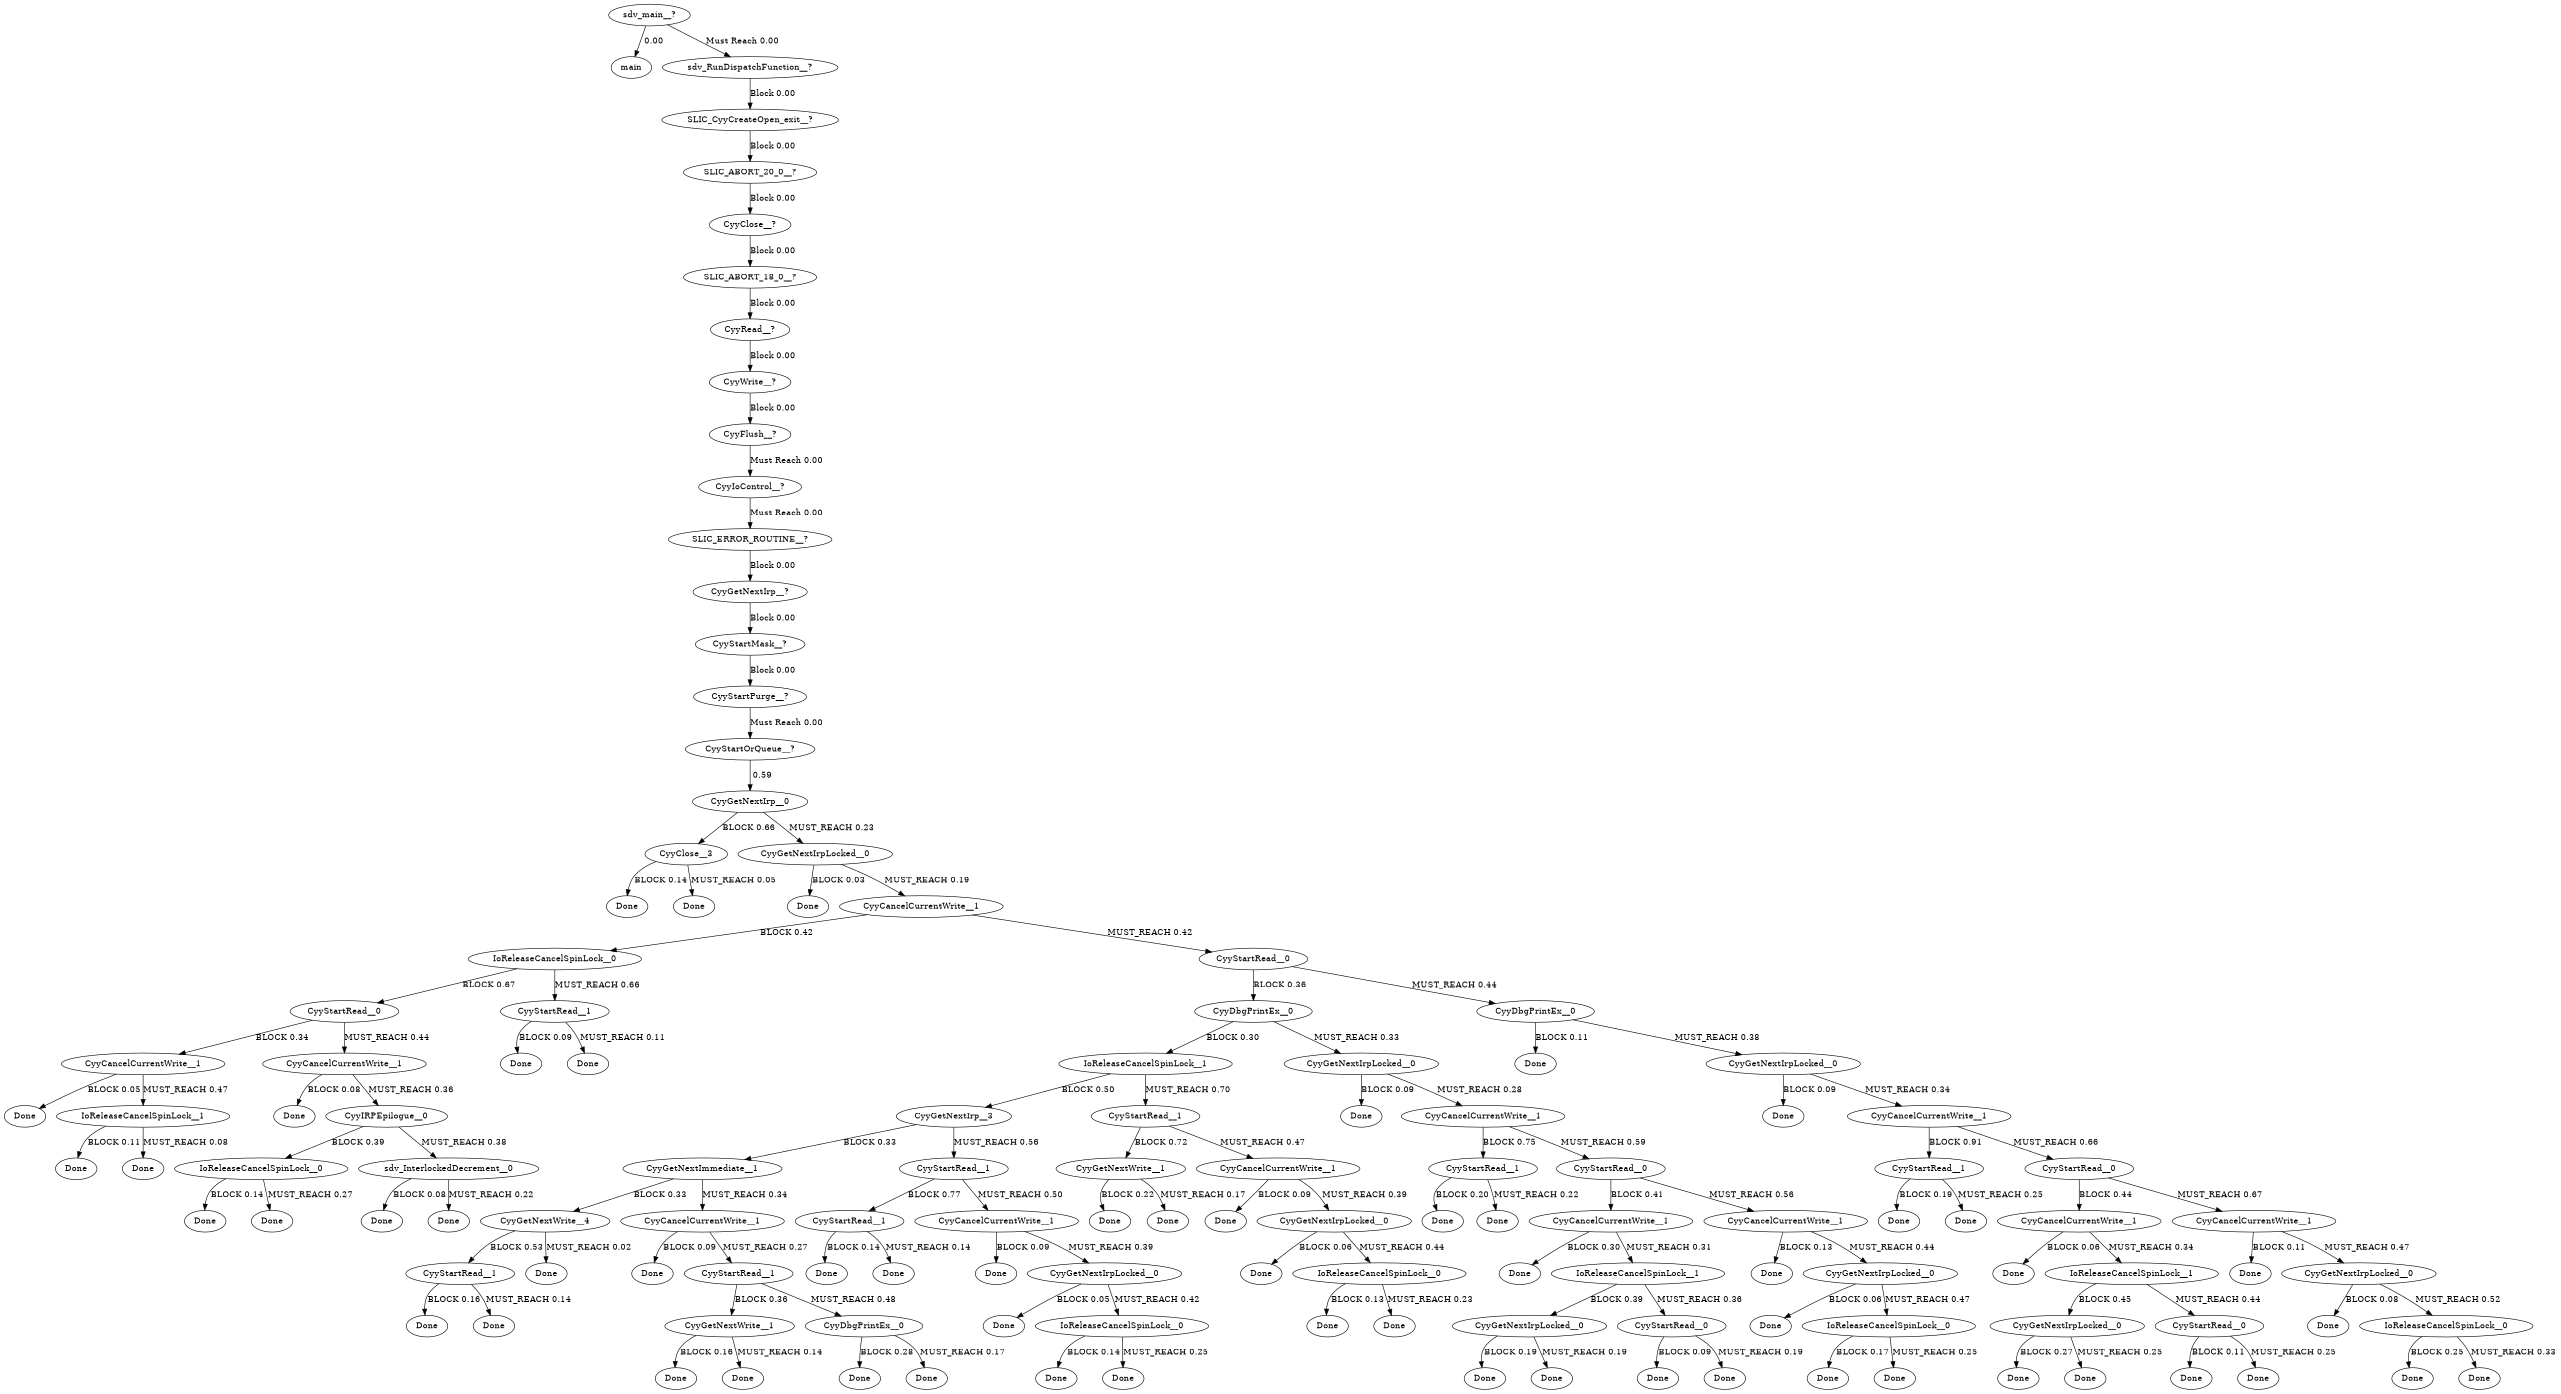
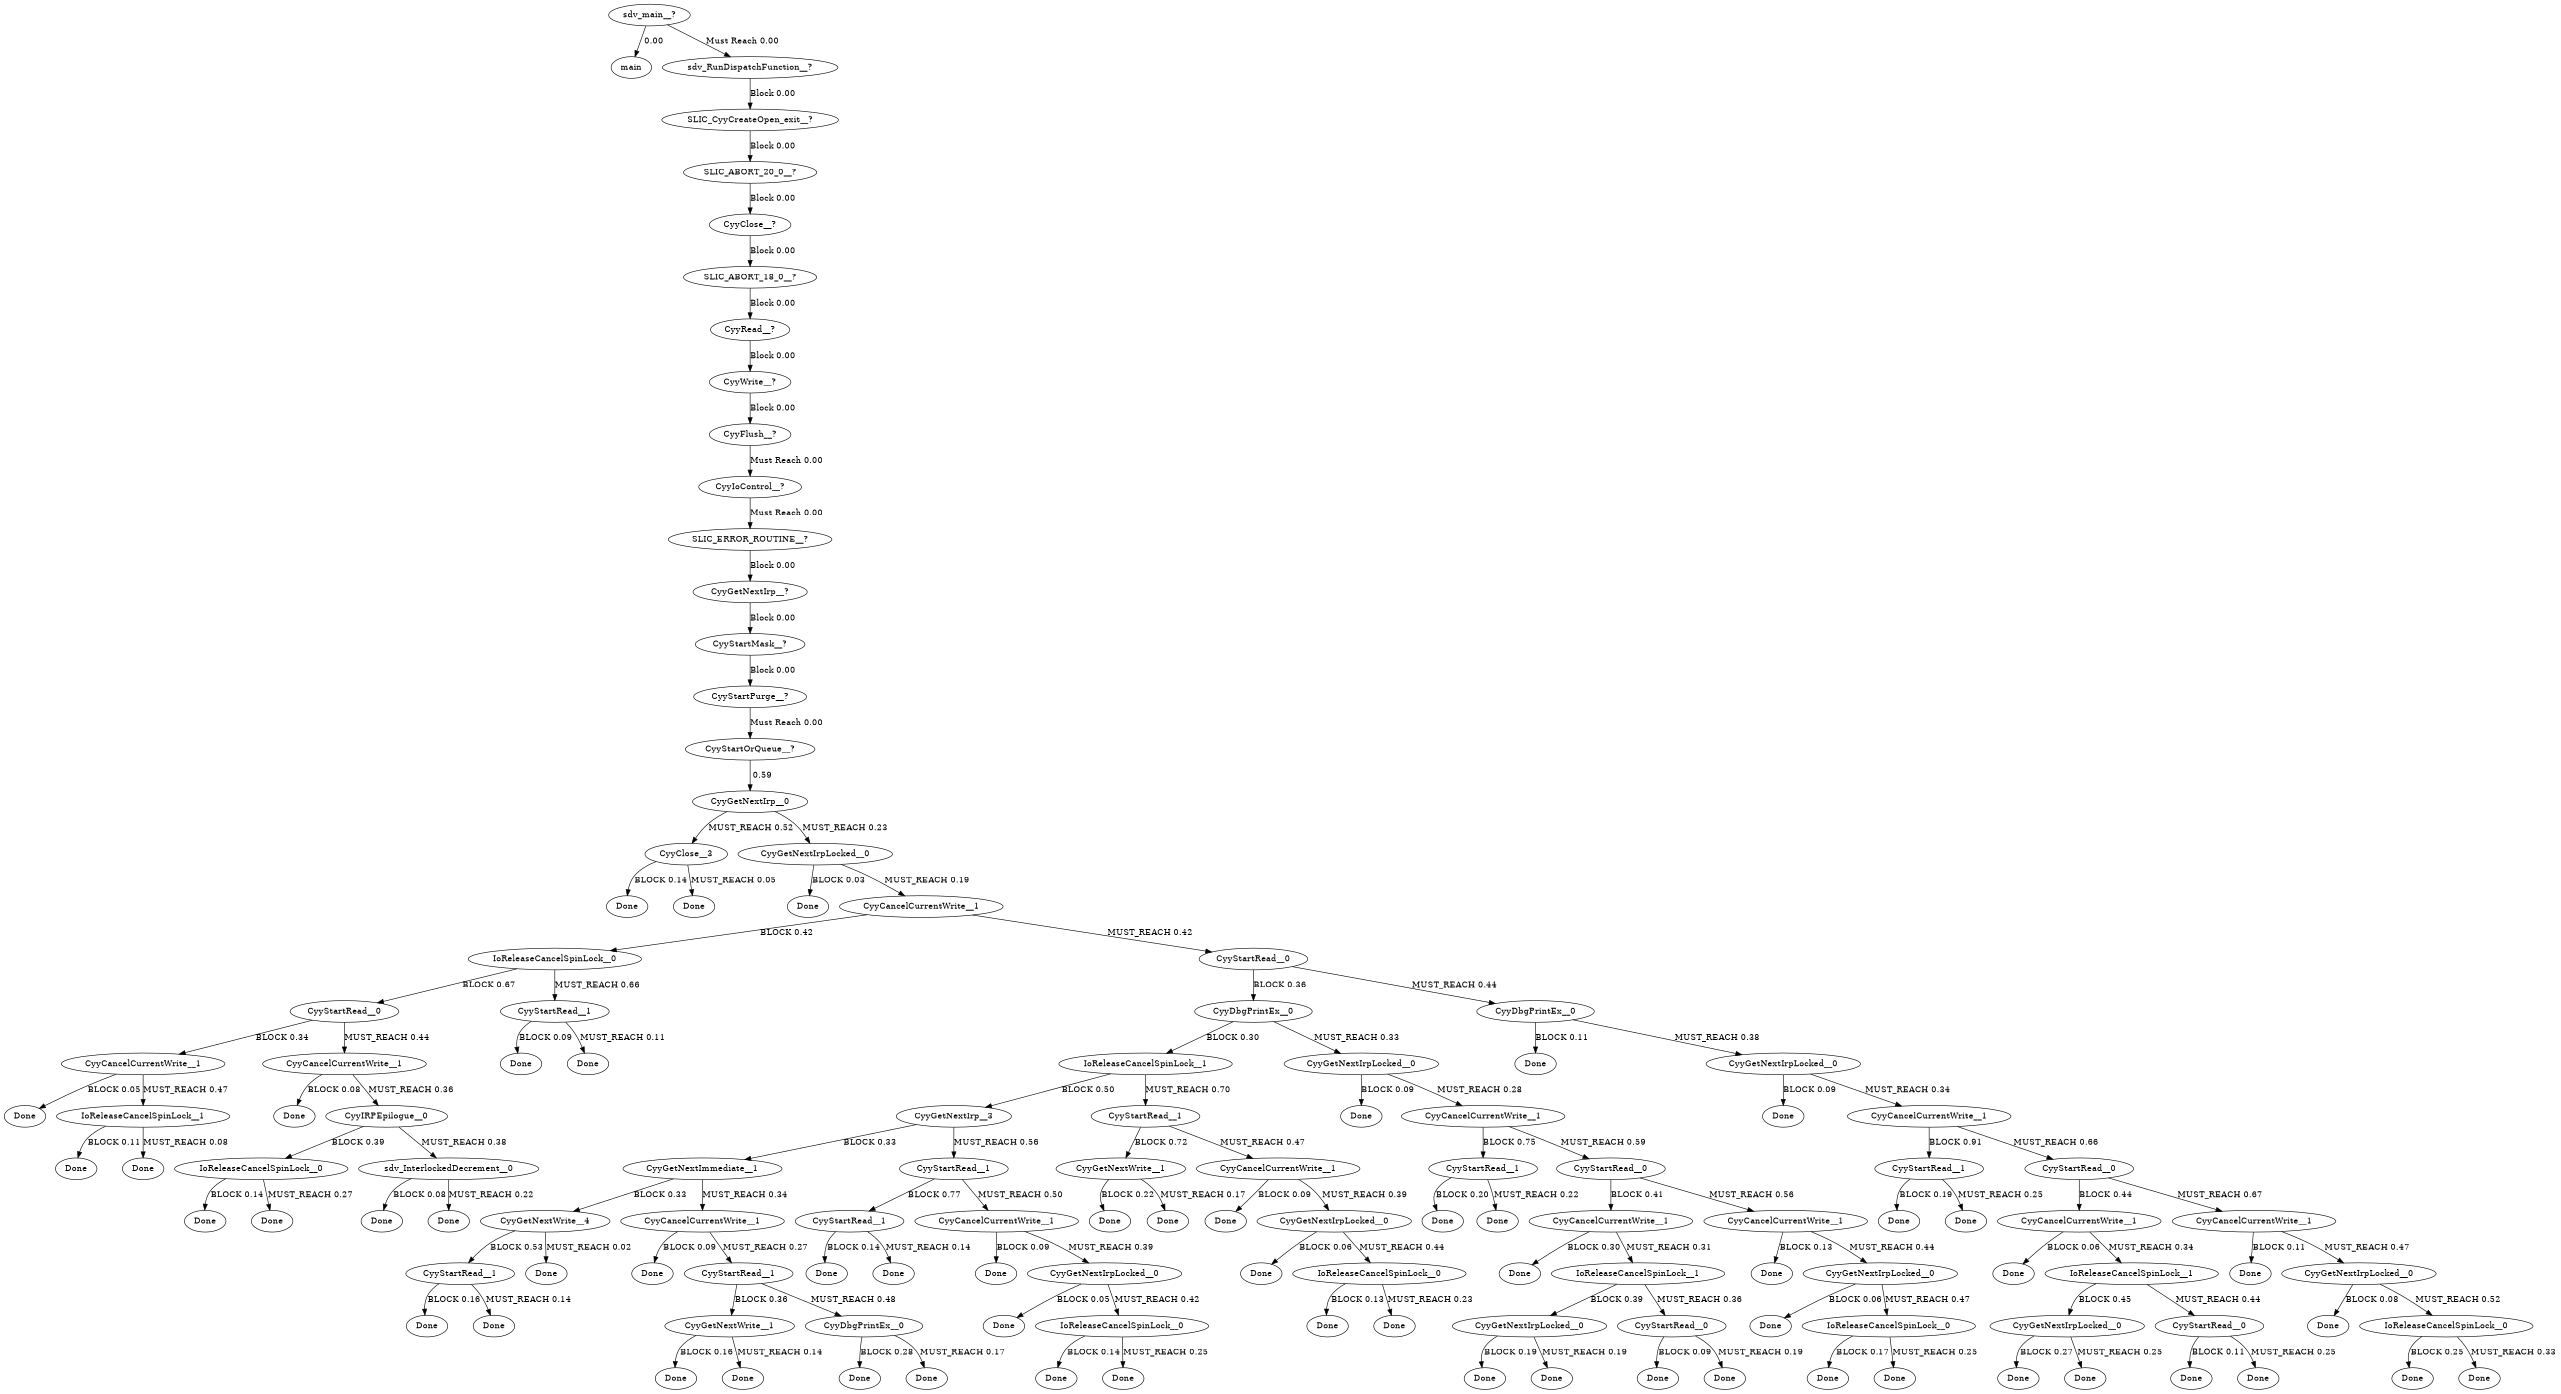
(749, 828) -> (751, 828)
